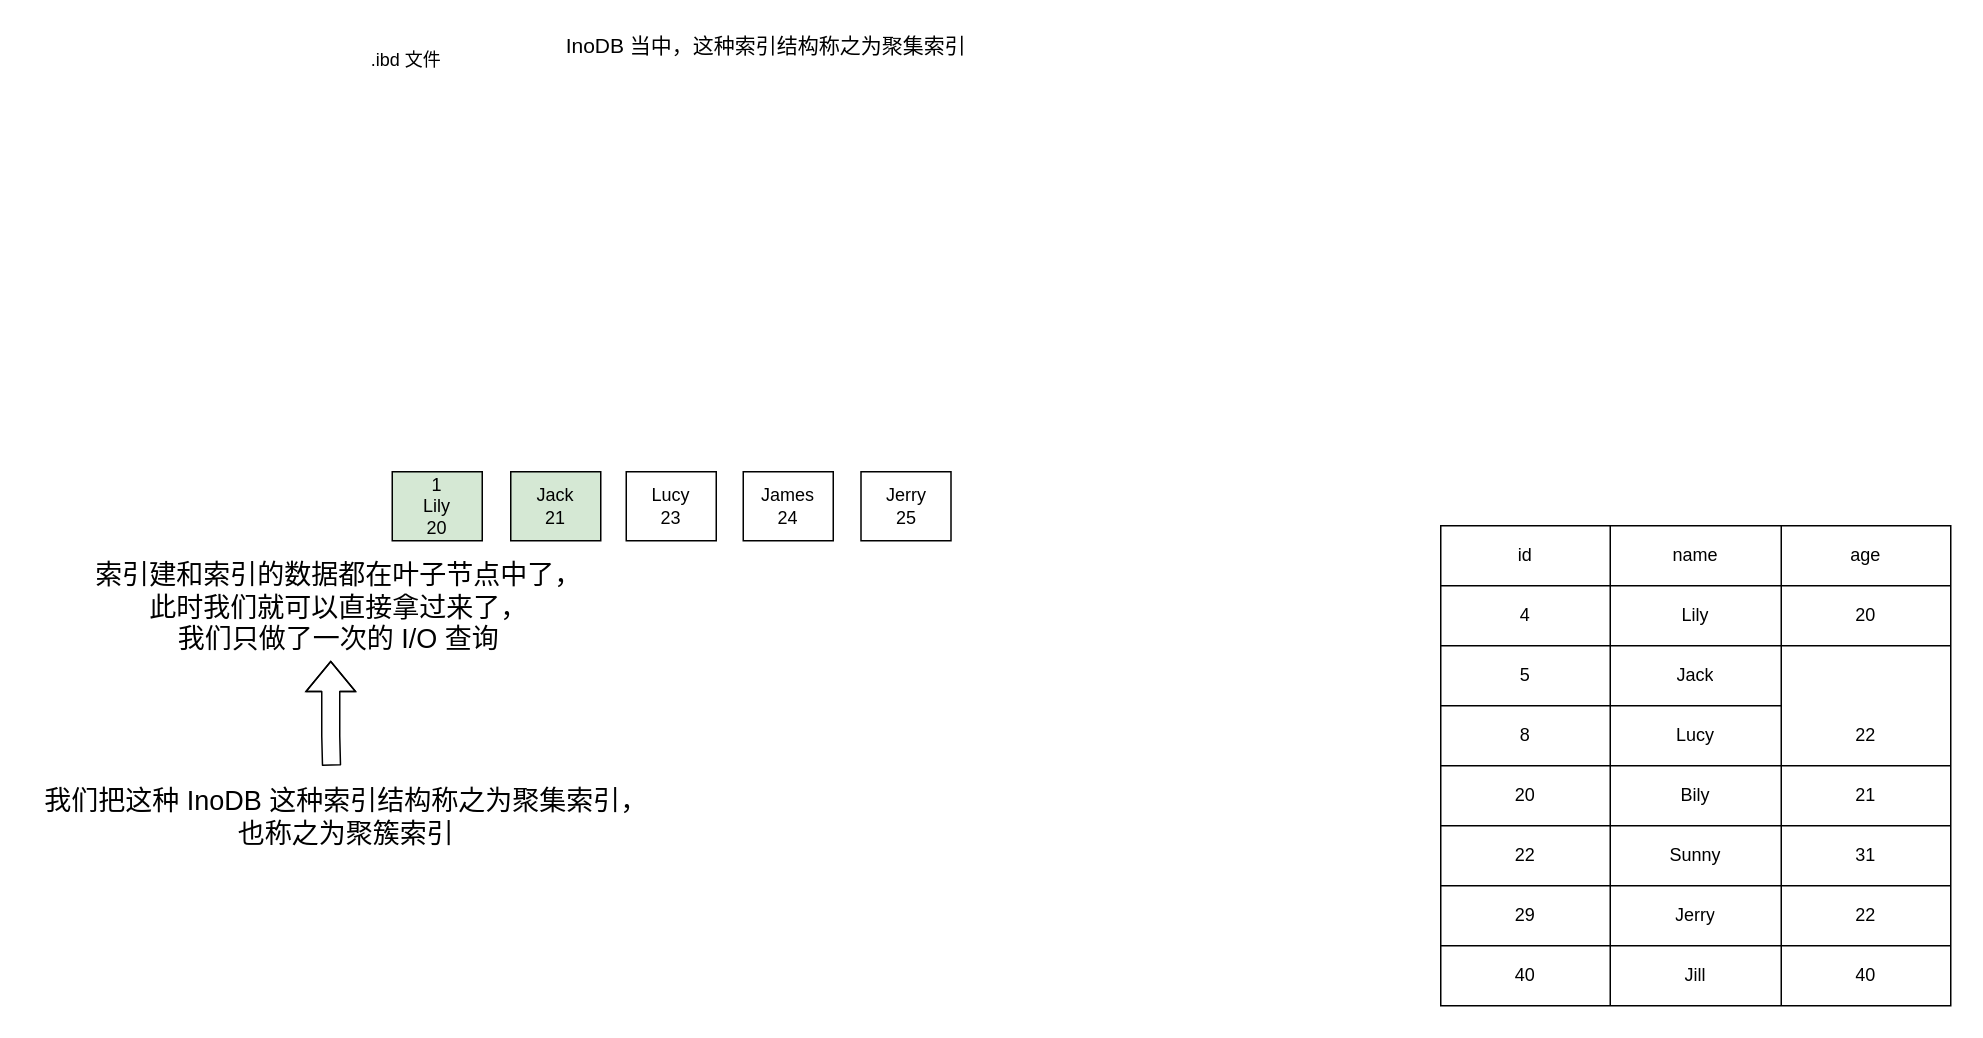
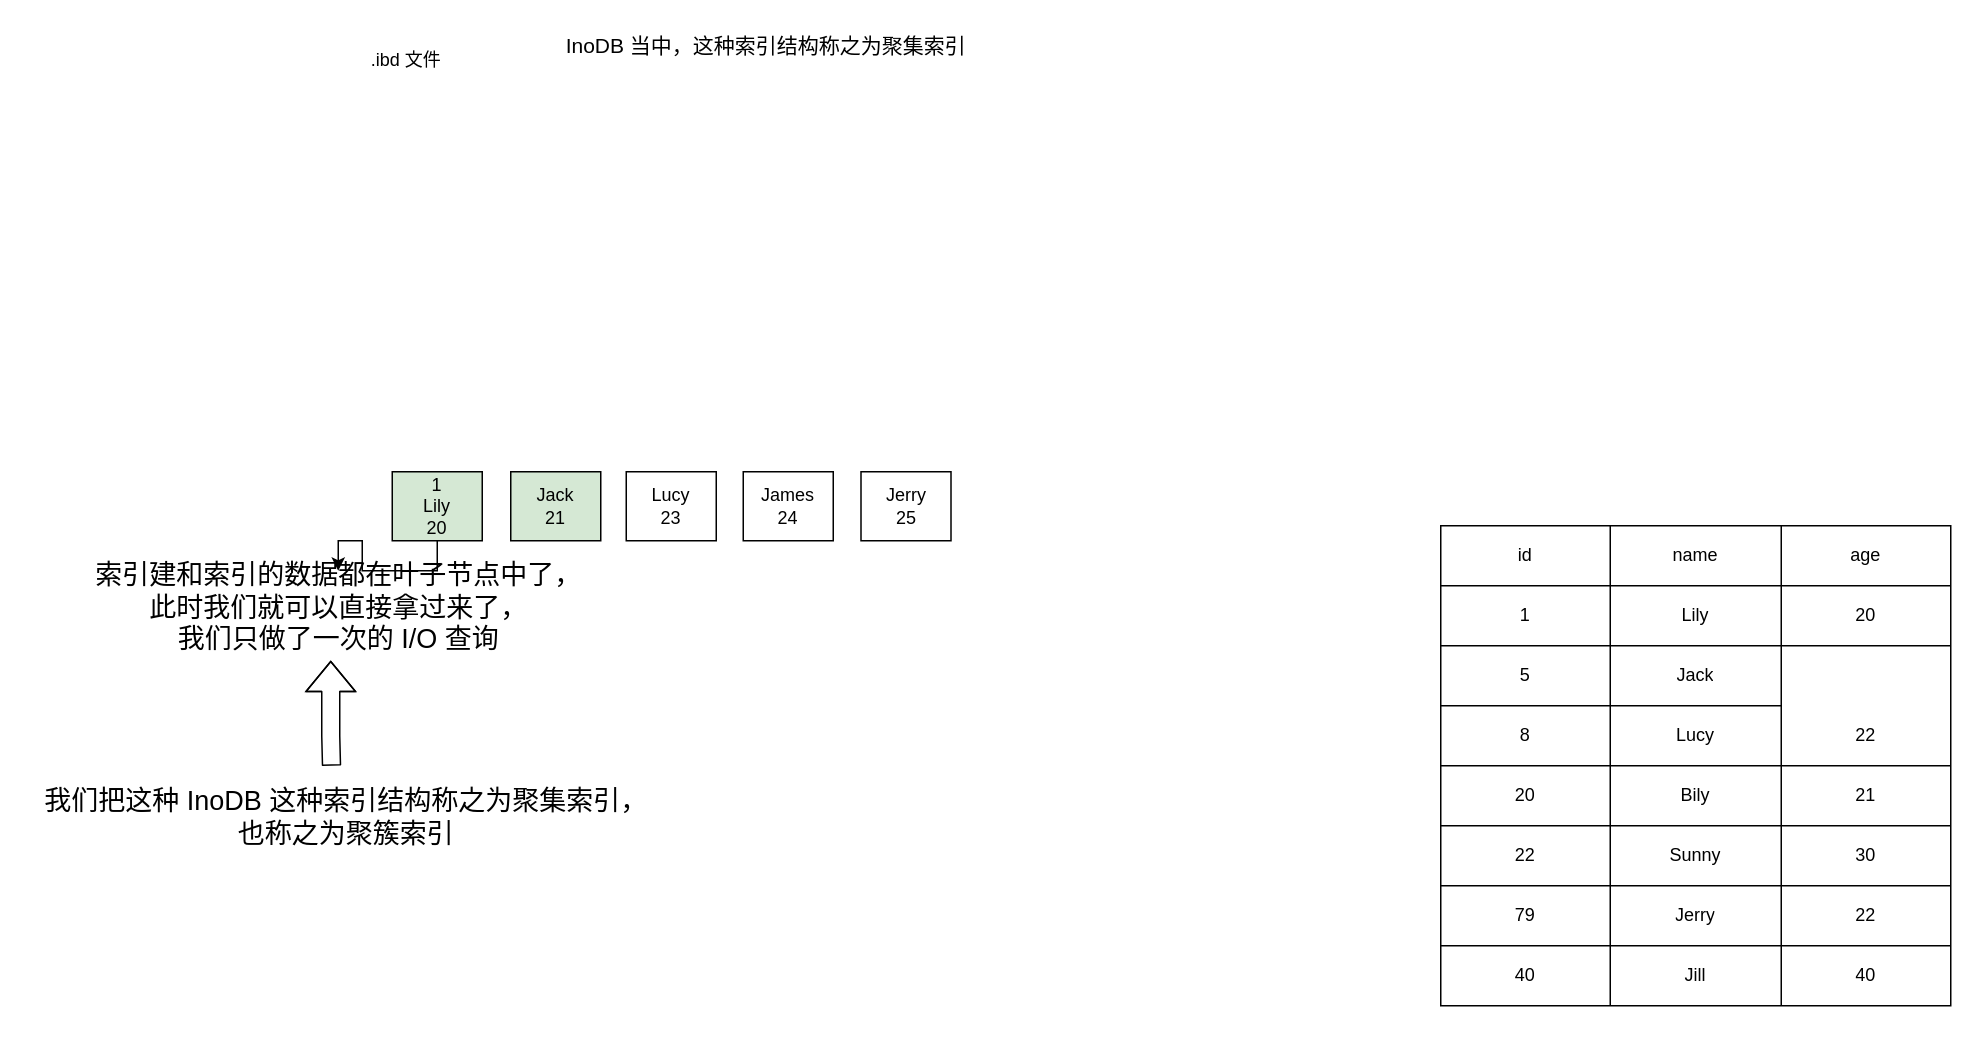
none -> (362, 554)
(1526, 616) -> (1526, 616)
(1866, 856) -> (1866, 856)
(1526, 916) -> (1526, 916)
